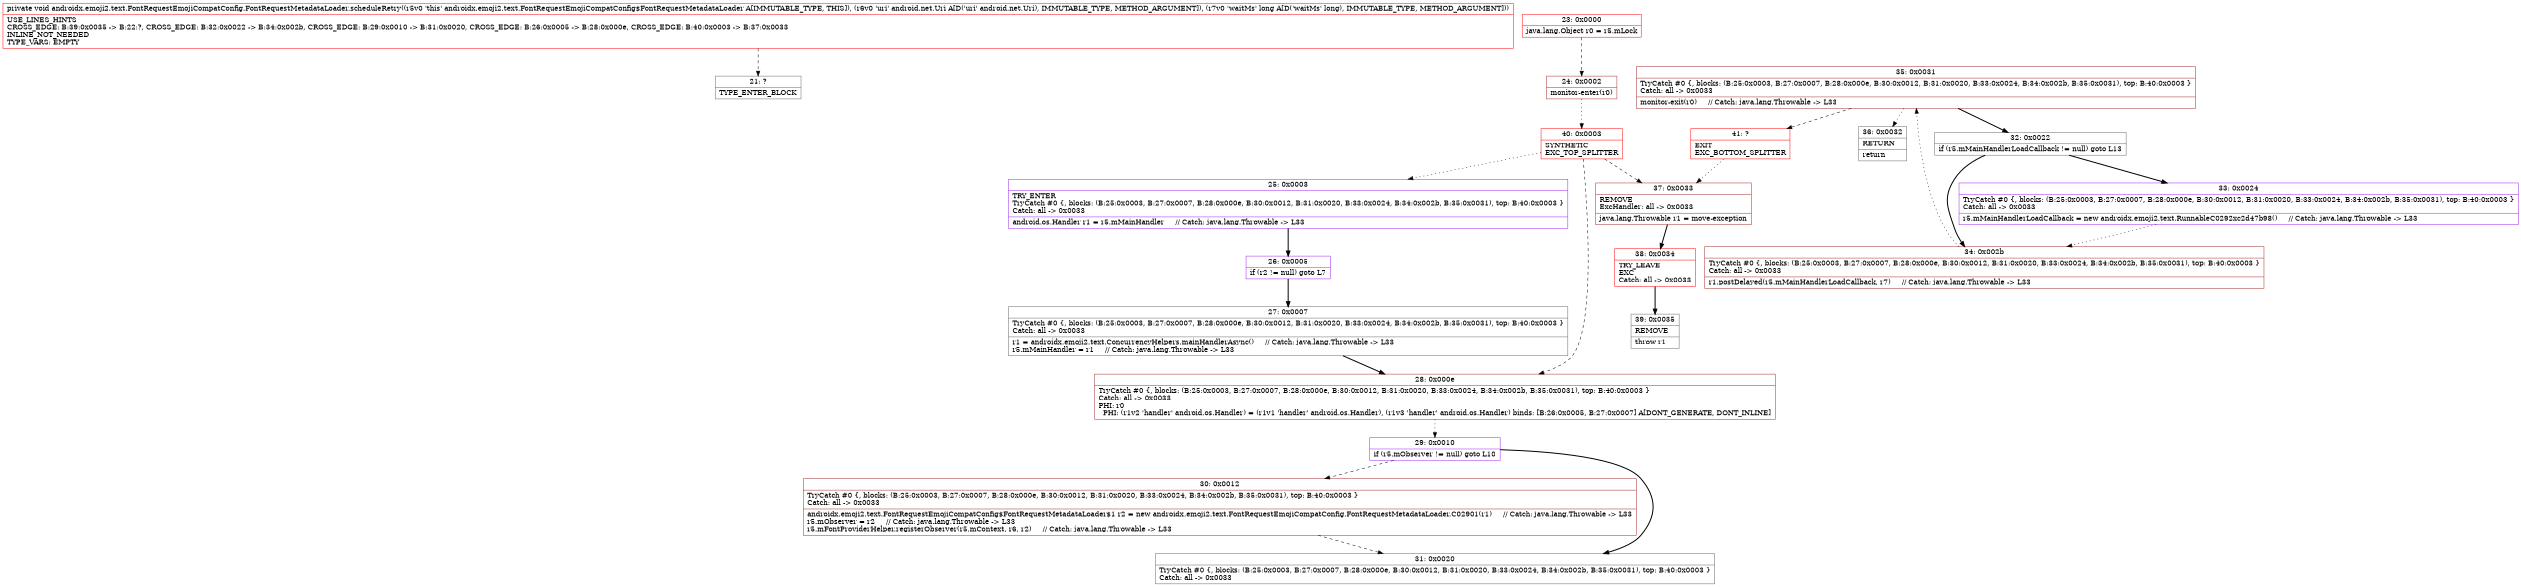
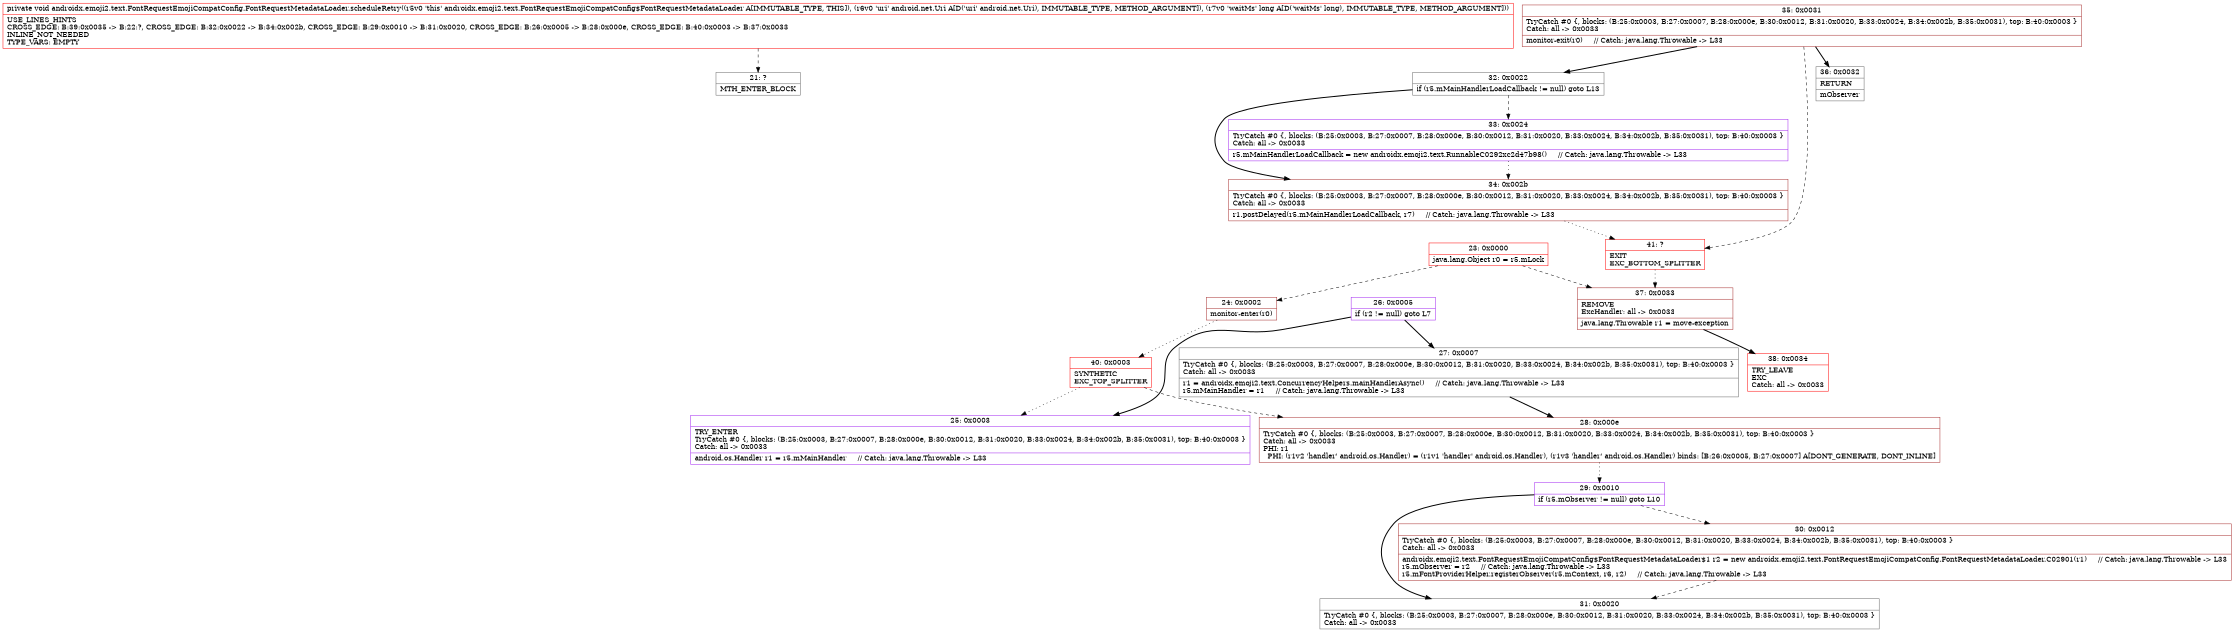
(758, 93) -> (758, 89)
(1899, 115) -> (1821, 55)
(1874, 155) -> (1840, 95)
(2116, 168) -> (1508, 105)
(1621, 170) -> (1555, 276)
(1928, 184) -> (1587, 229)
(1288, 240) -> (1214, 331)
(1655, 331) -> none
(1113, 406) -> (1277, 449)
